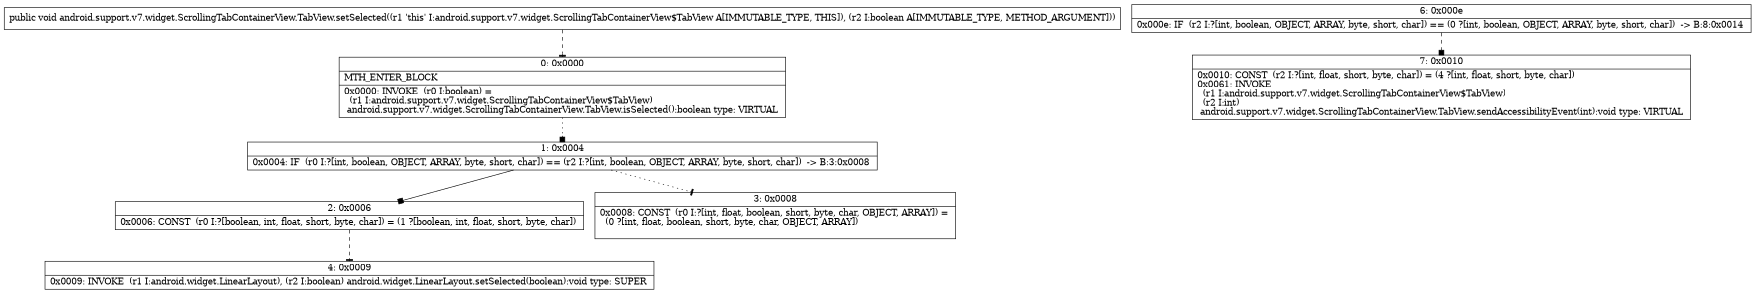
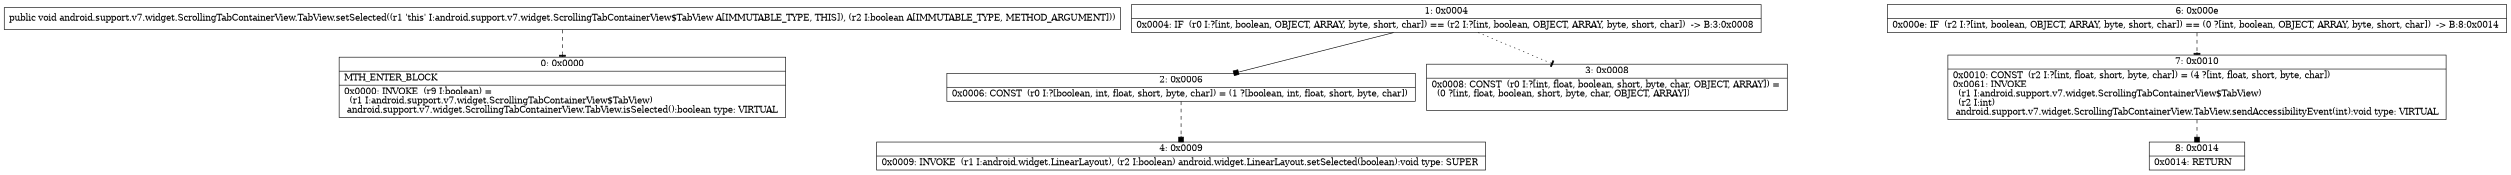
(1441, 41) -> (2197, 42)
(419, 92) -> (419, 92)
(562, 127) -> none
none -> (2197, 156)
(349, 244) -> (1181, 119)
